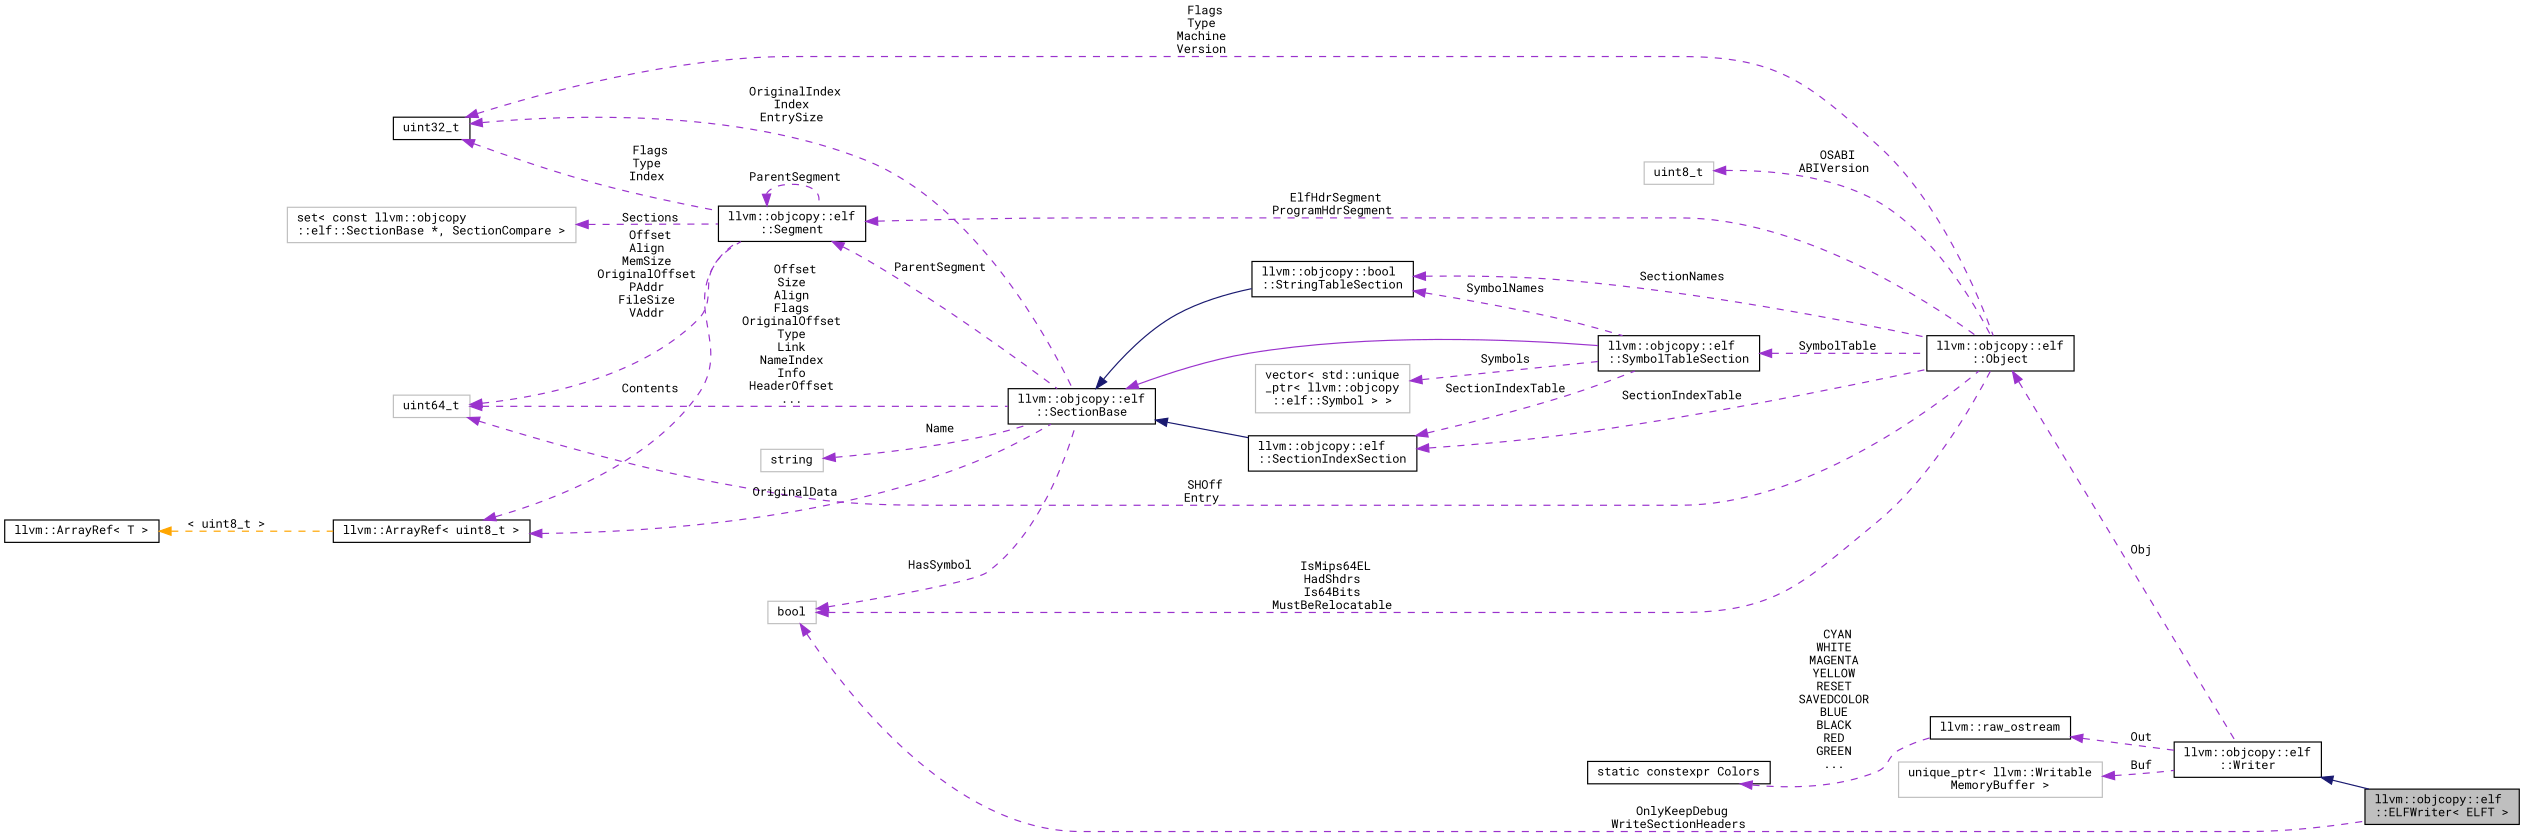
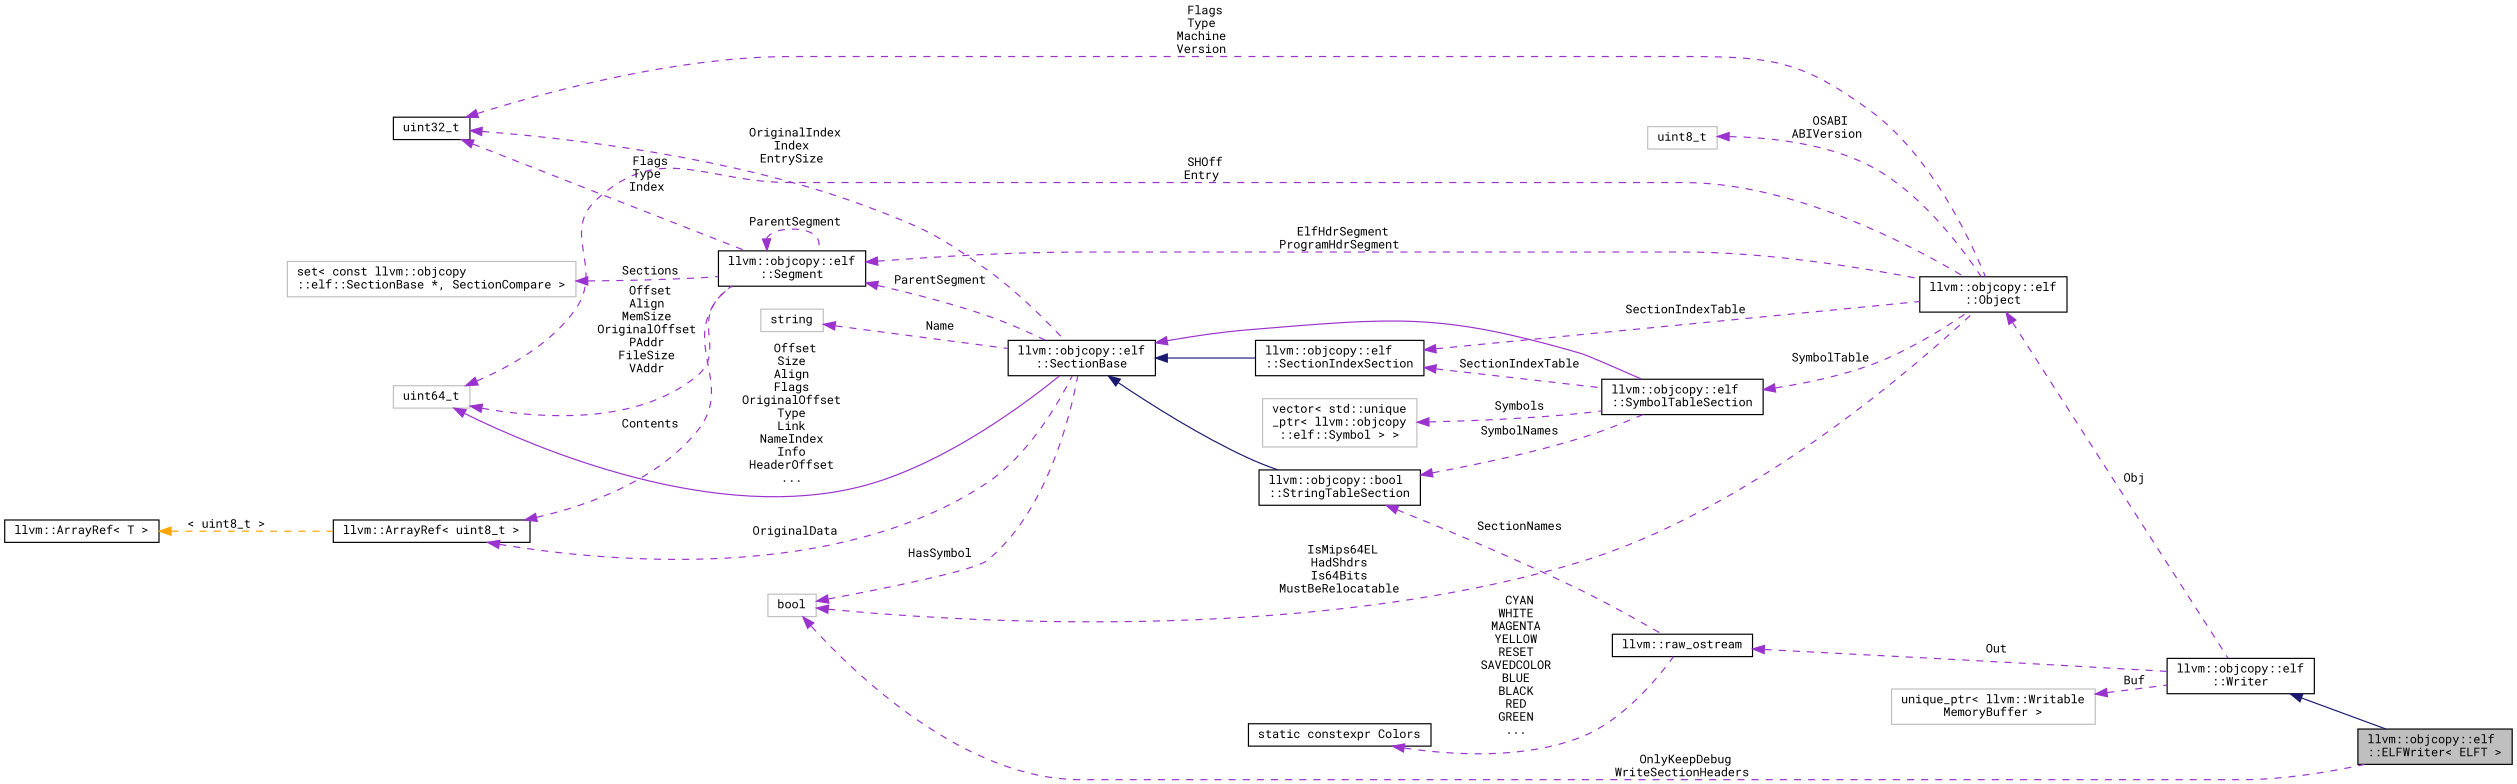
(1678, 293) -> (1525, 564)
(745, 406) -> (771, 496)
